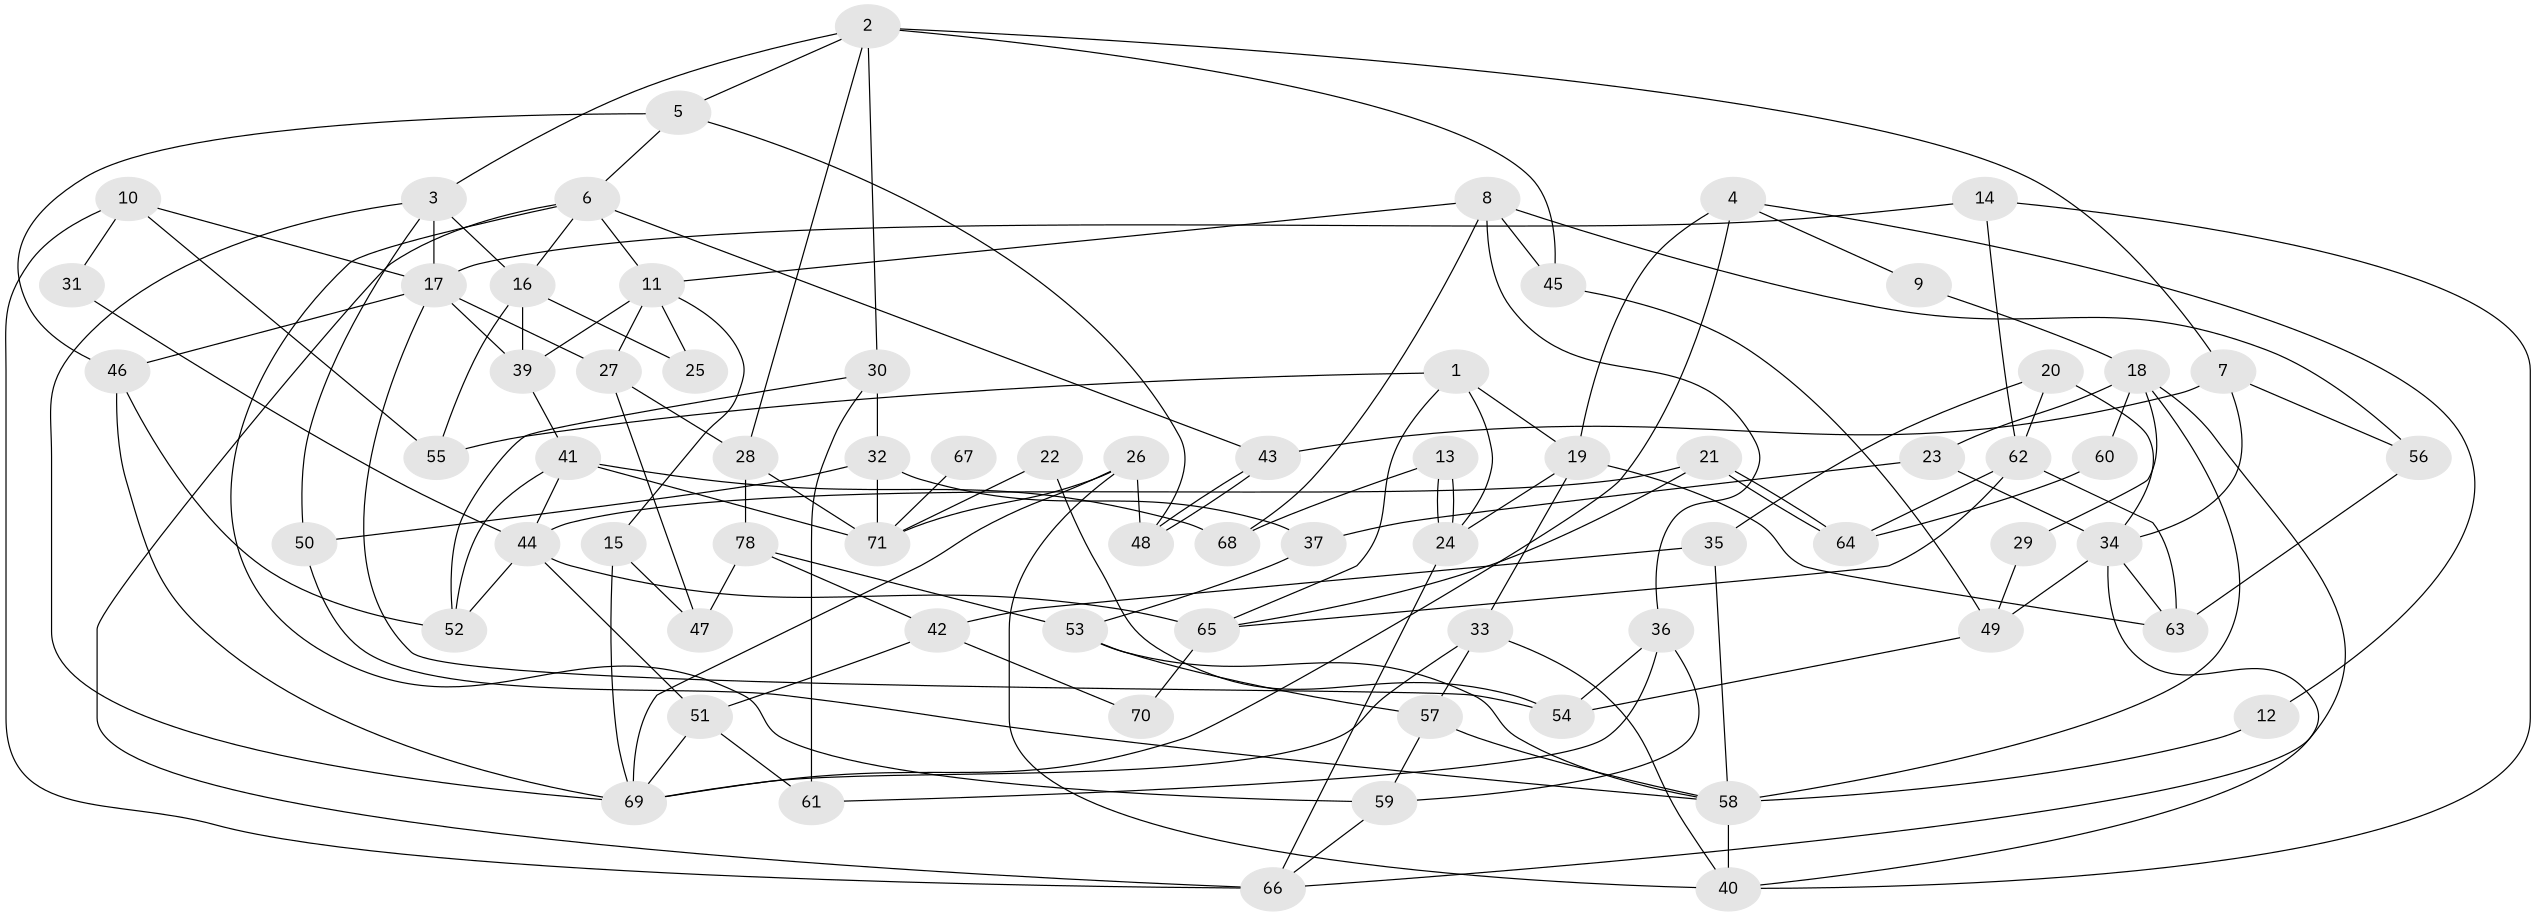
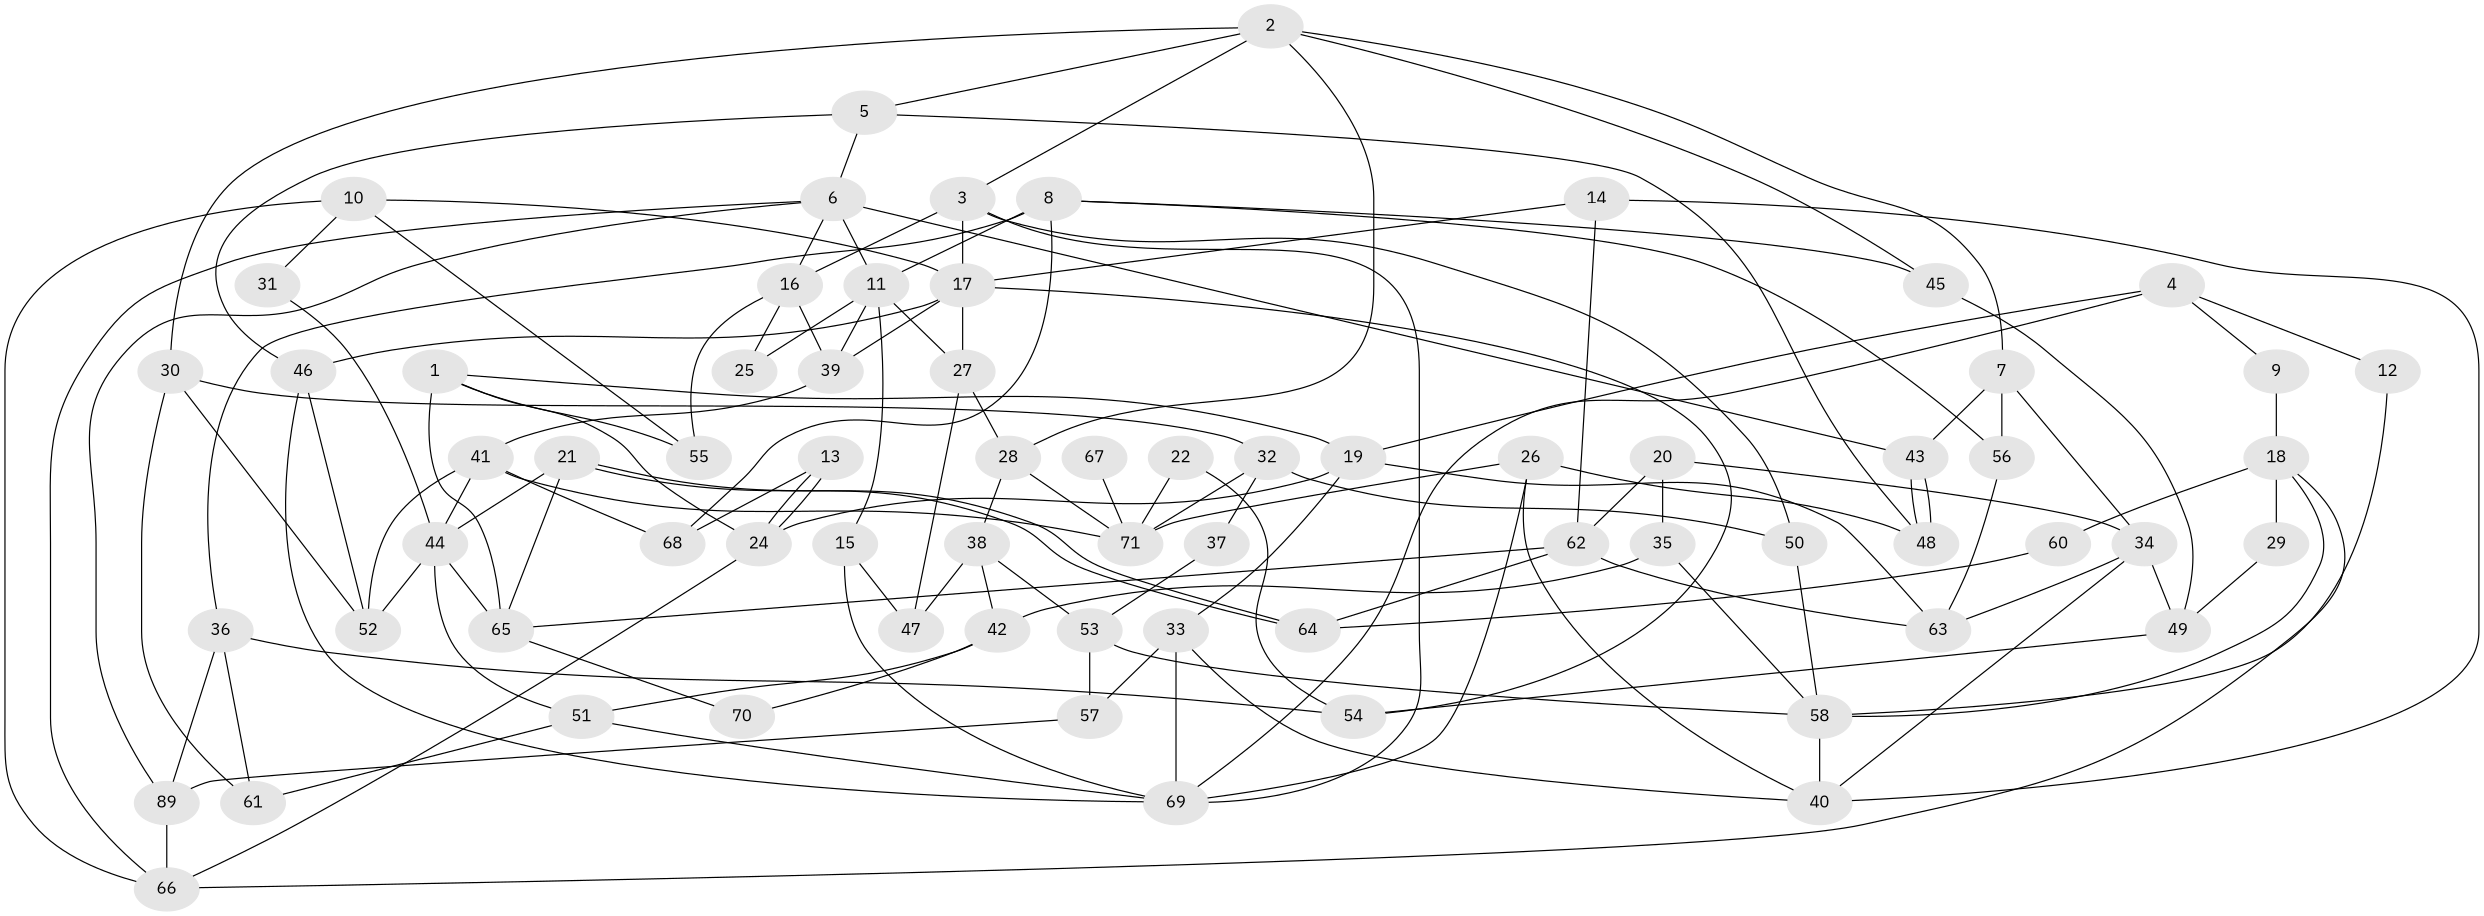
(1932, 458) -> none
(746, 544) -> (977, 544)
(1522, 752) -> none
(1384, 803) -> (167, 803)
